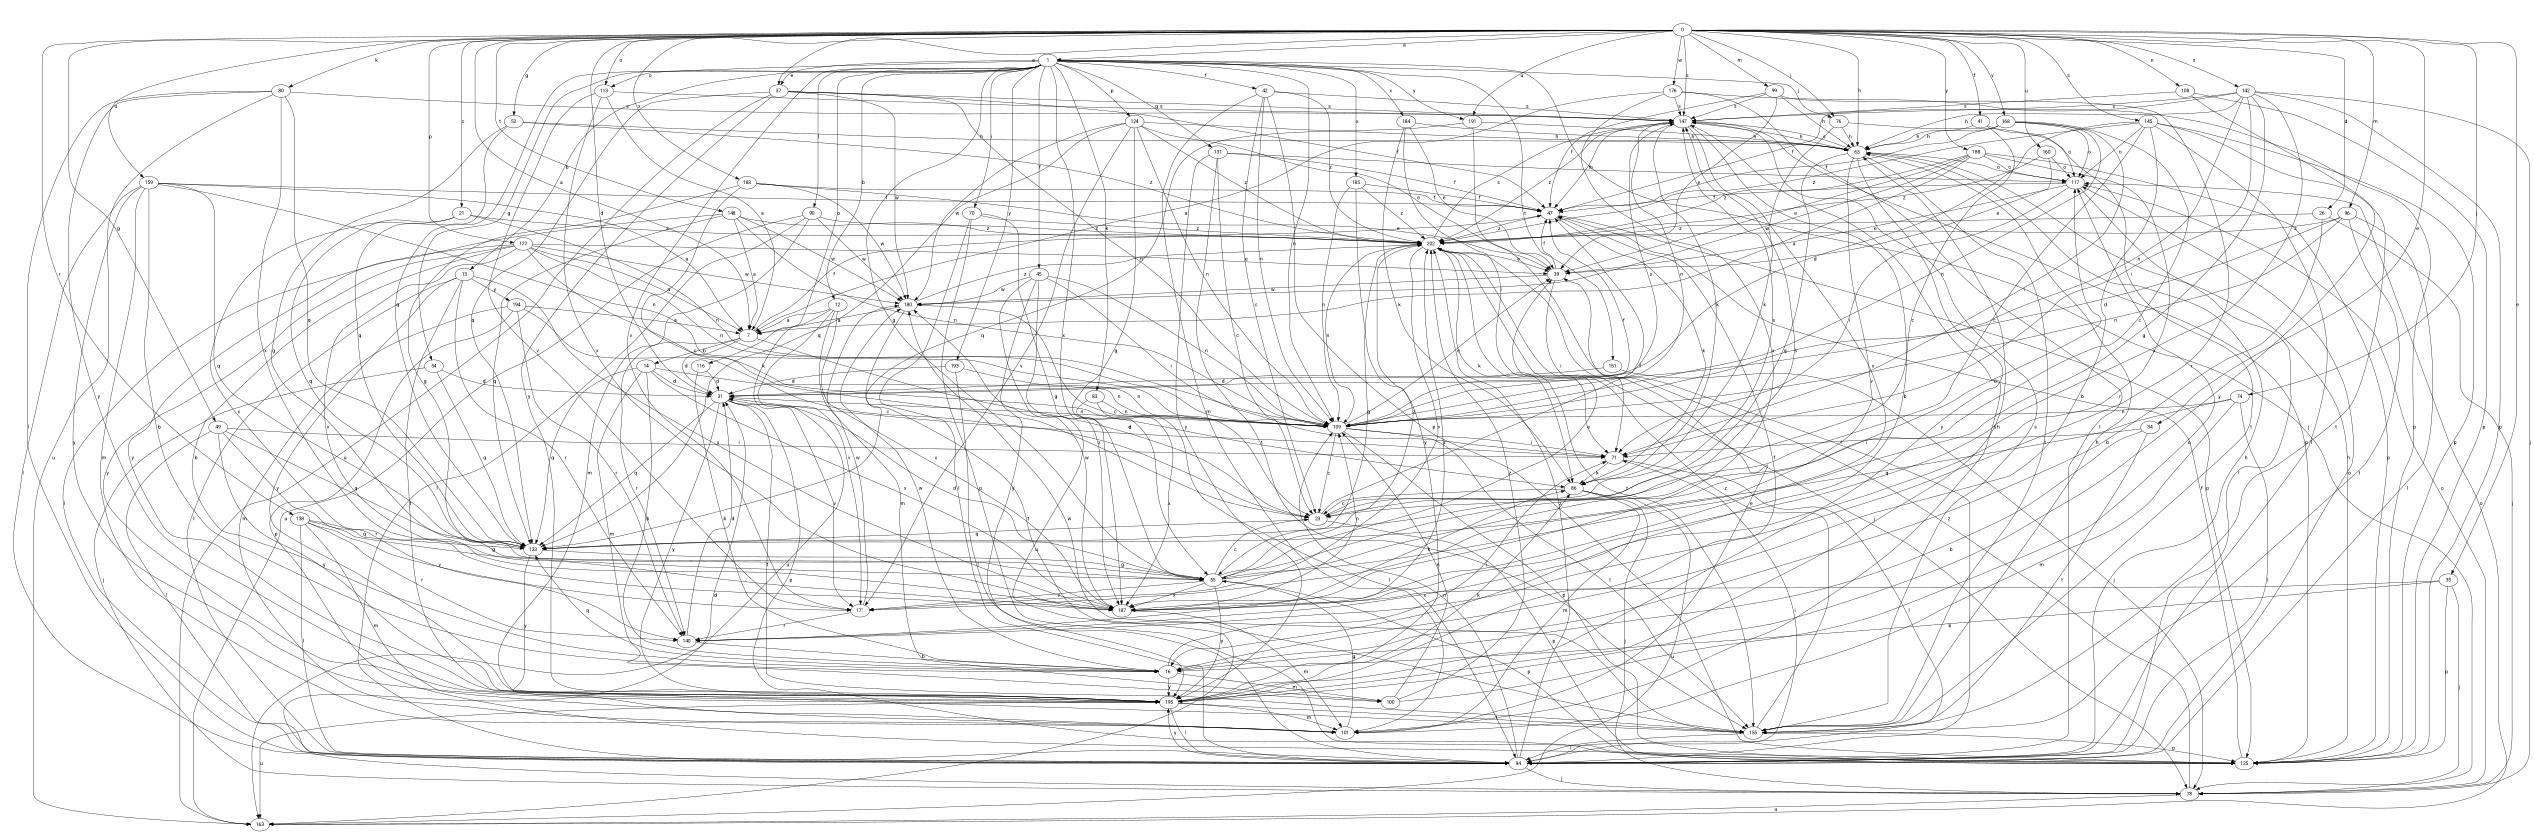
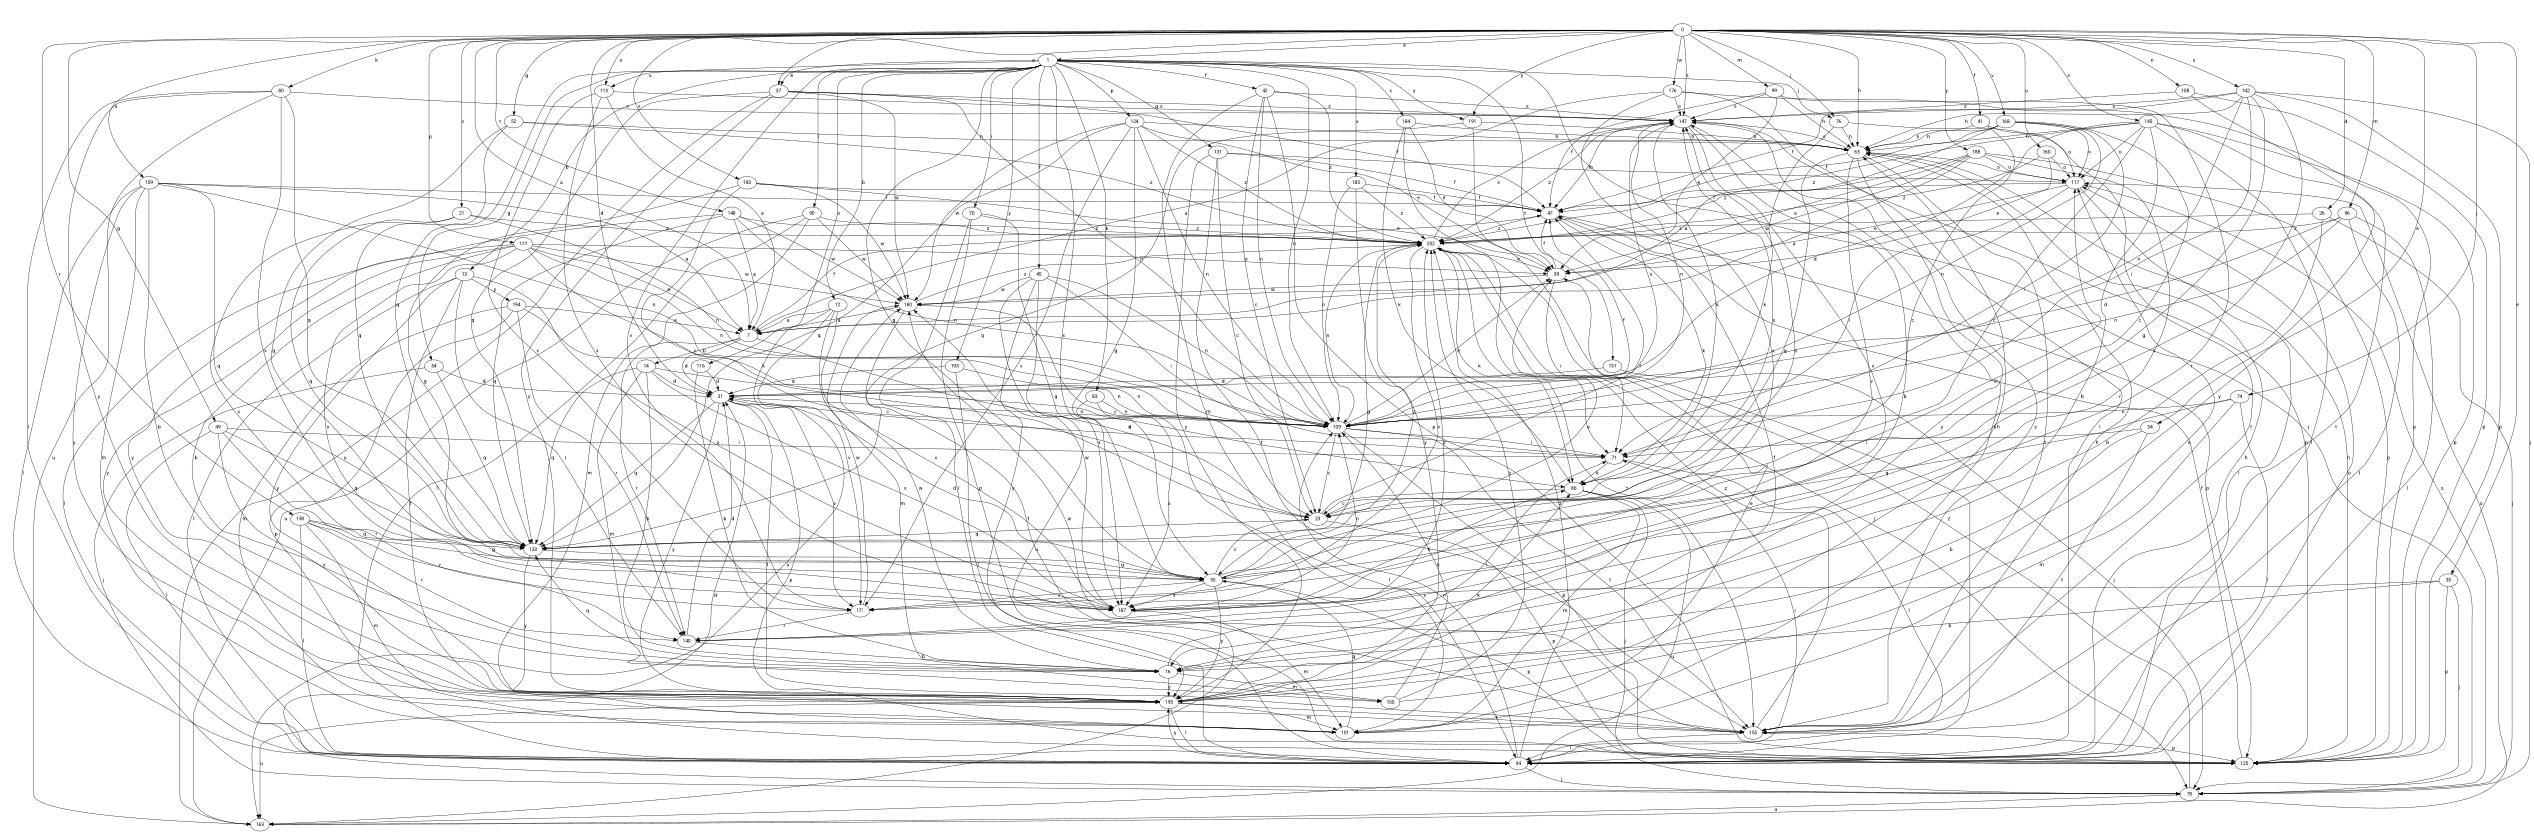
(1522, 76) -> (1522, 76)
(1769, 133) -> (2004, 136)
none -> (1398, 293)
